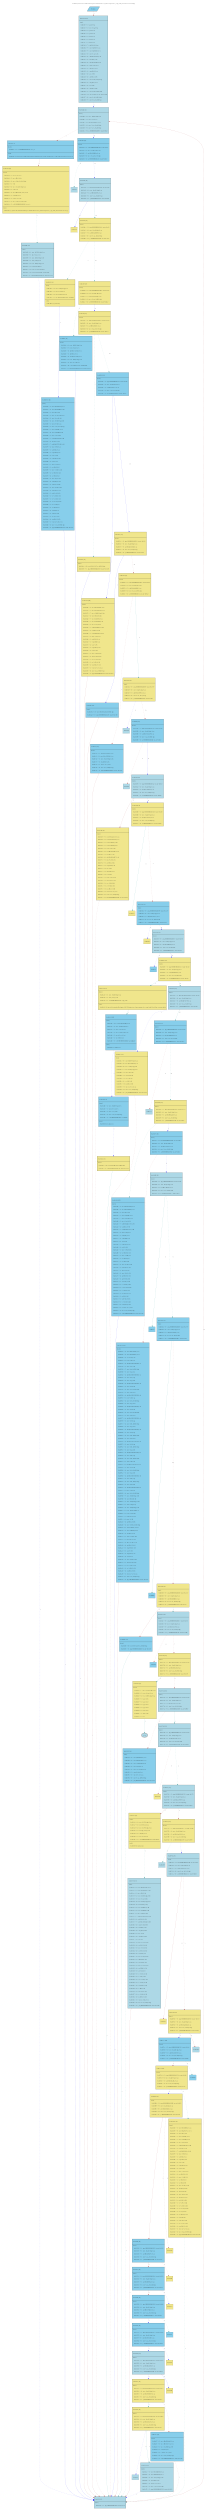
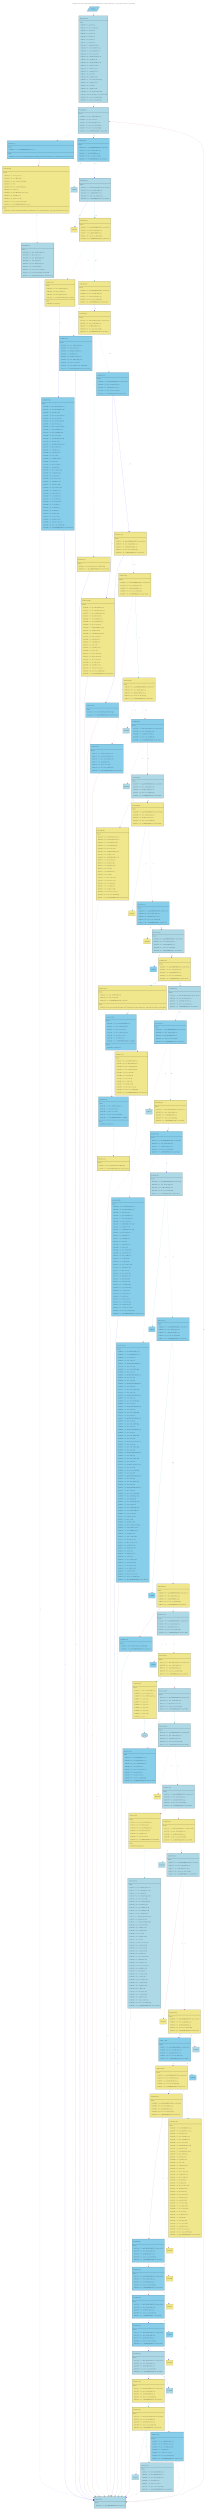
(170, 2391) -> (170, 2391)
